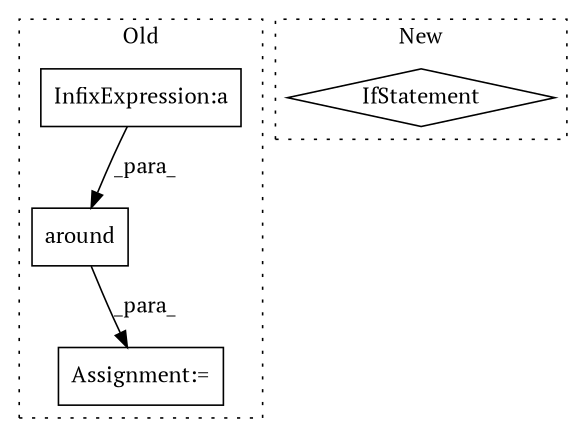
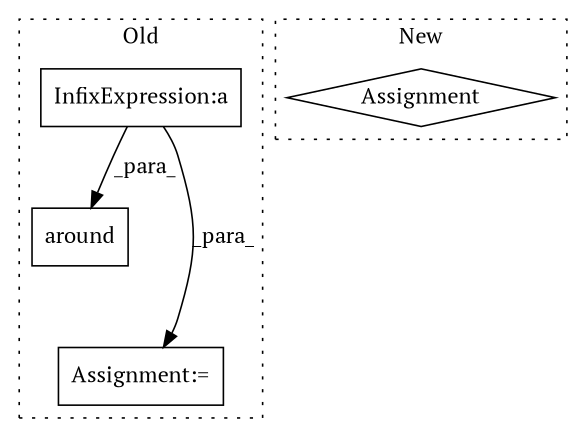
(421, 98) -> (421, 98)
(105, 300) -> (193, 229)
